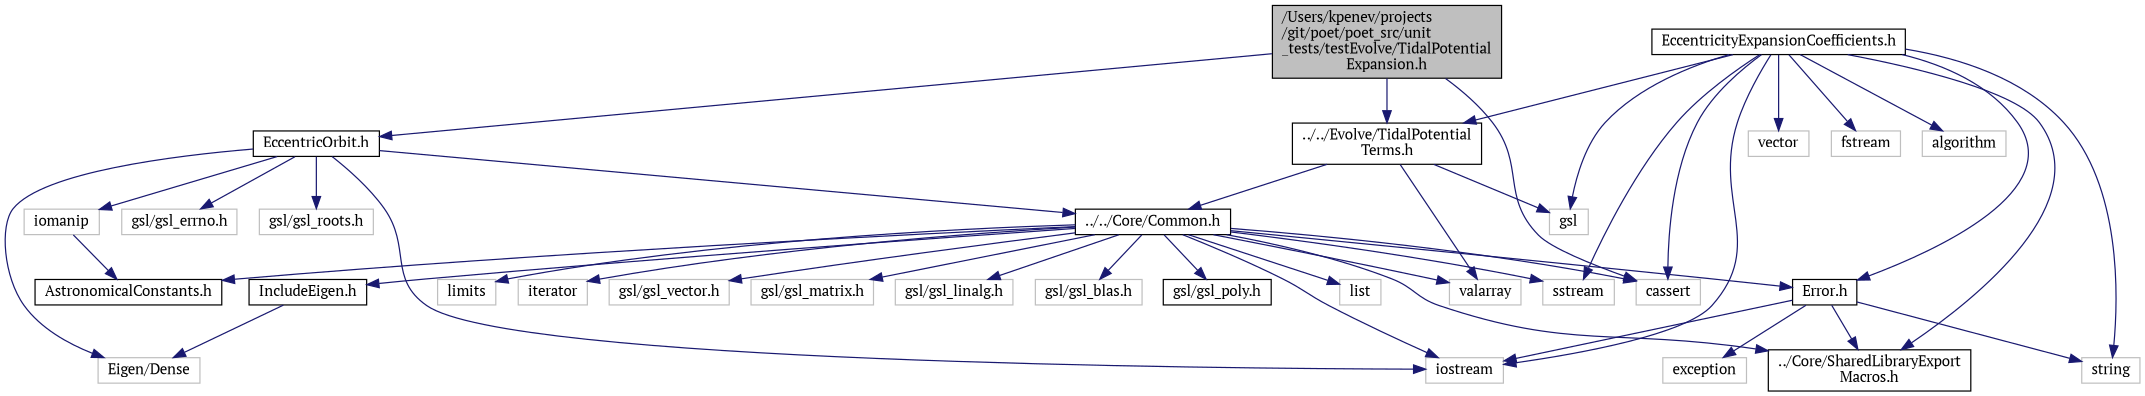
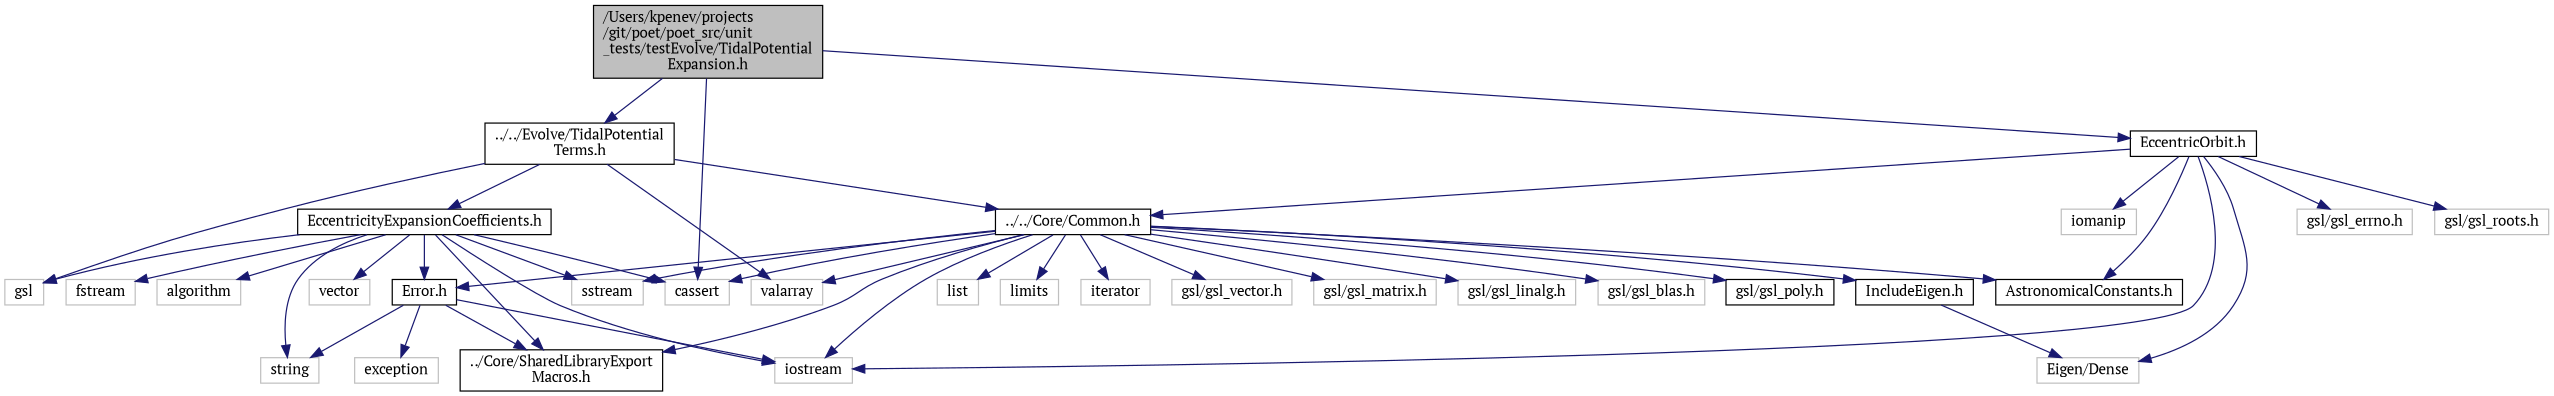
(1604, 87) -> (499, 184)
(91, 253) -> (2158, 219)
